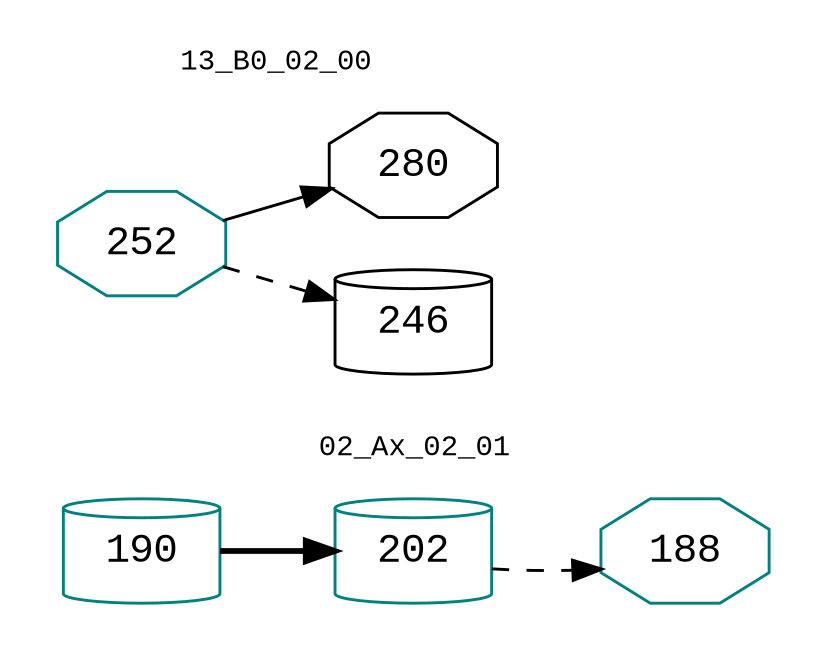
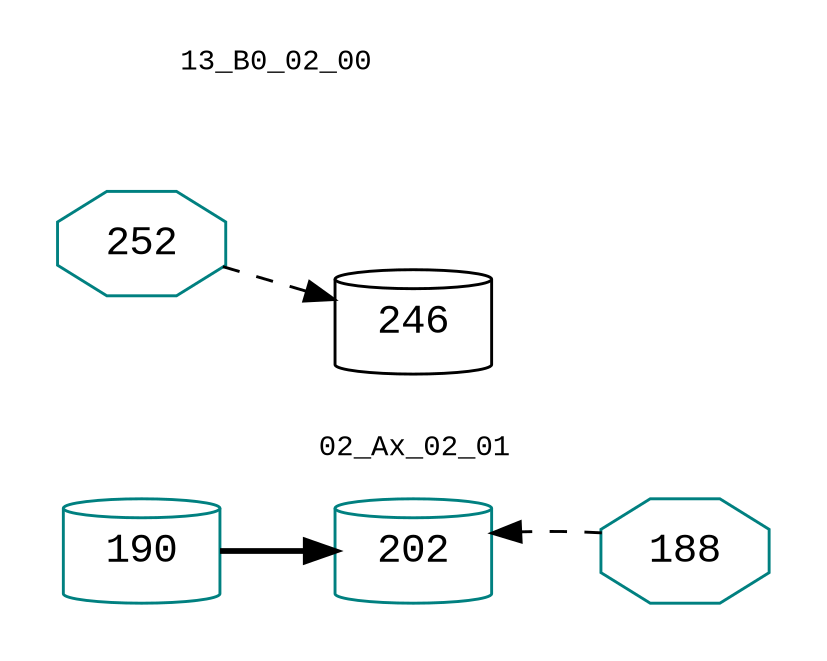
(413, 165) -> none
(532, 570) -> (561, 532)
